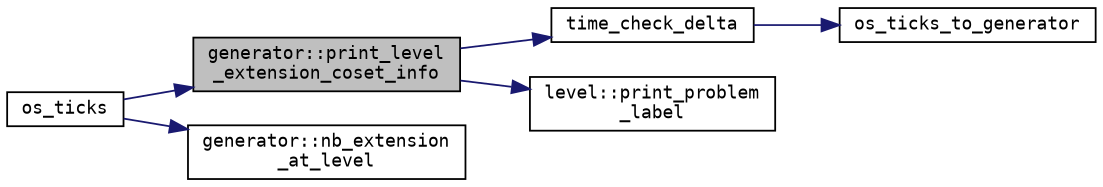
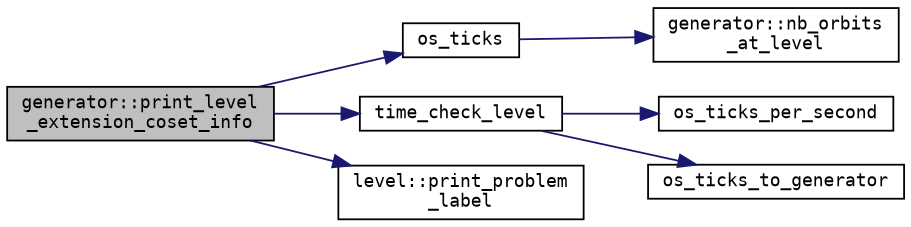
(653, 25) -> (461, 114)
(150, 95) -> (322, 72)
none -> (776, 114)
(327, 152) -> (776, 35)
